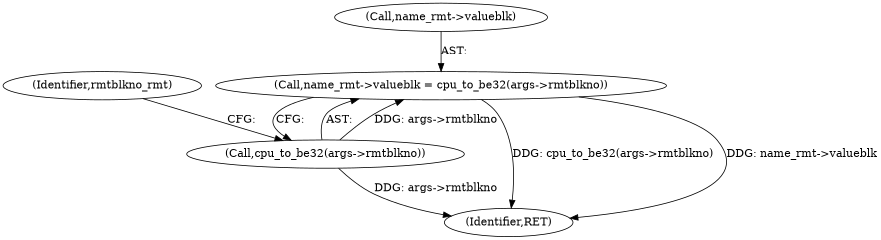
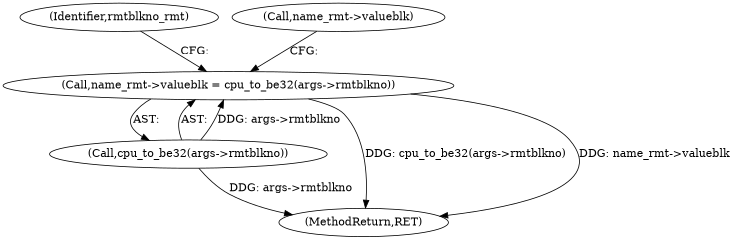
(456, 51) -> (306, 51)
(209, 118) -> (170, 49)
(292, 120) -> (148, 120)
(509, 222) -> (364, 222)
